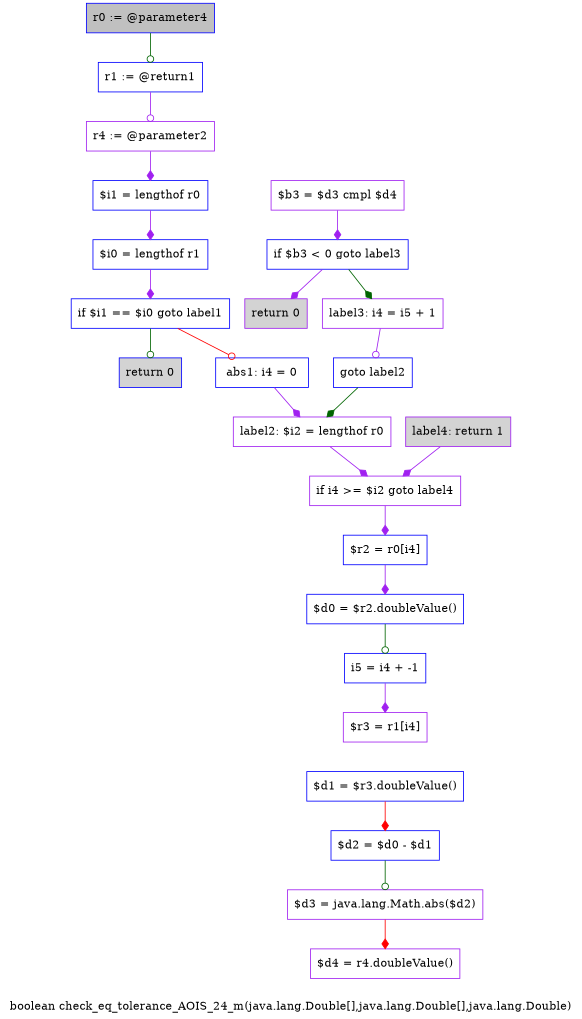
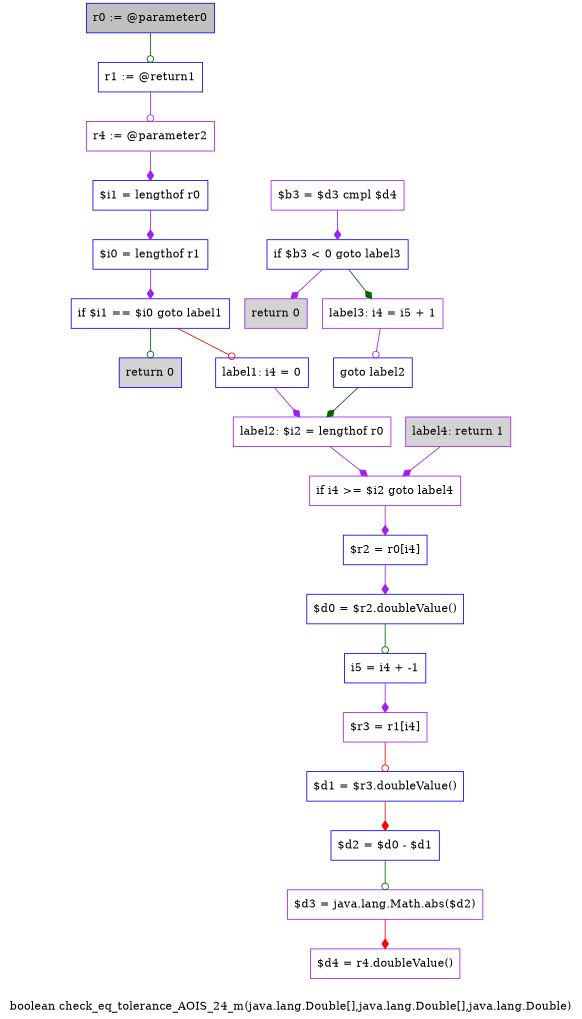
(150, 18) -> (150, 18)
(262, 373) -> (262, 373)
none -> (385, 754)
